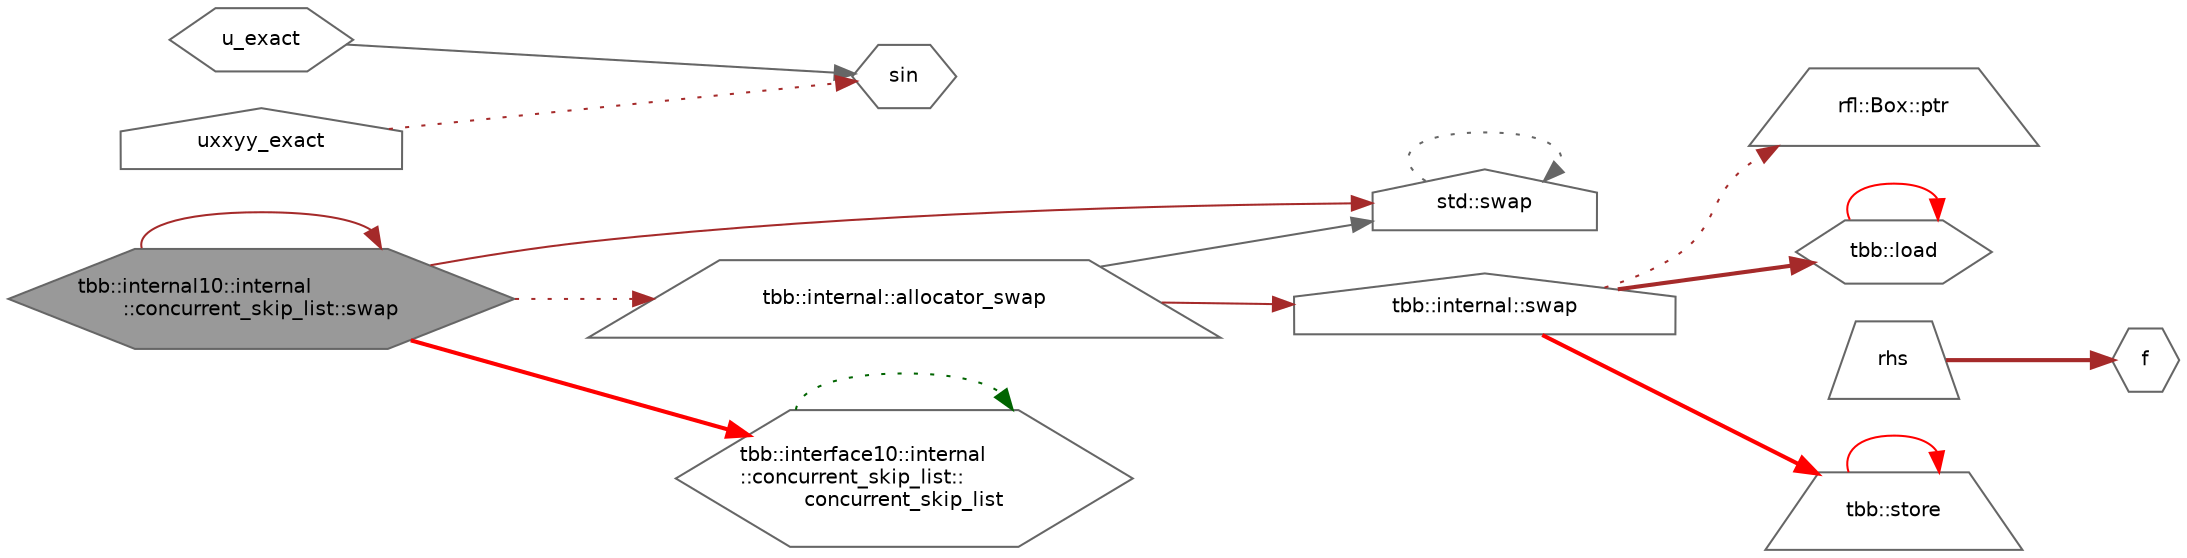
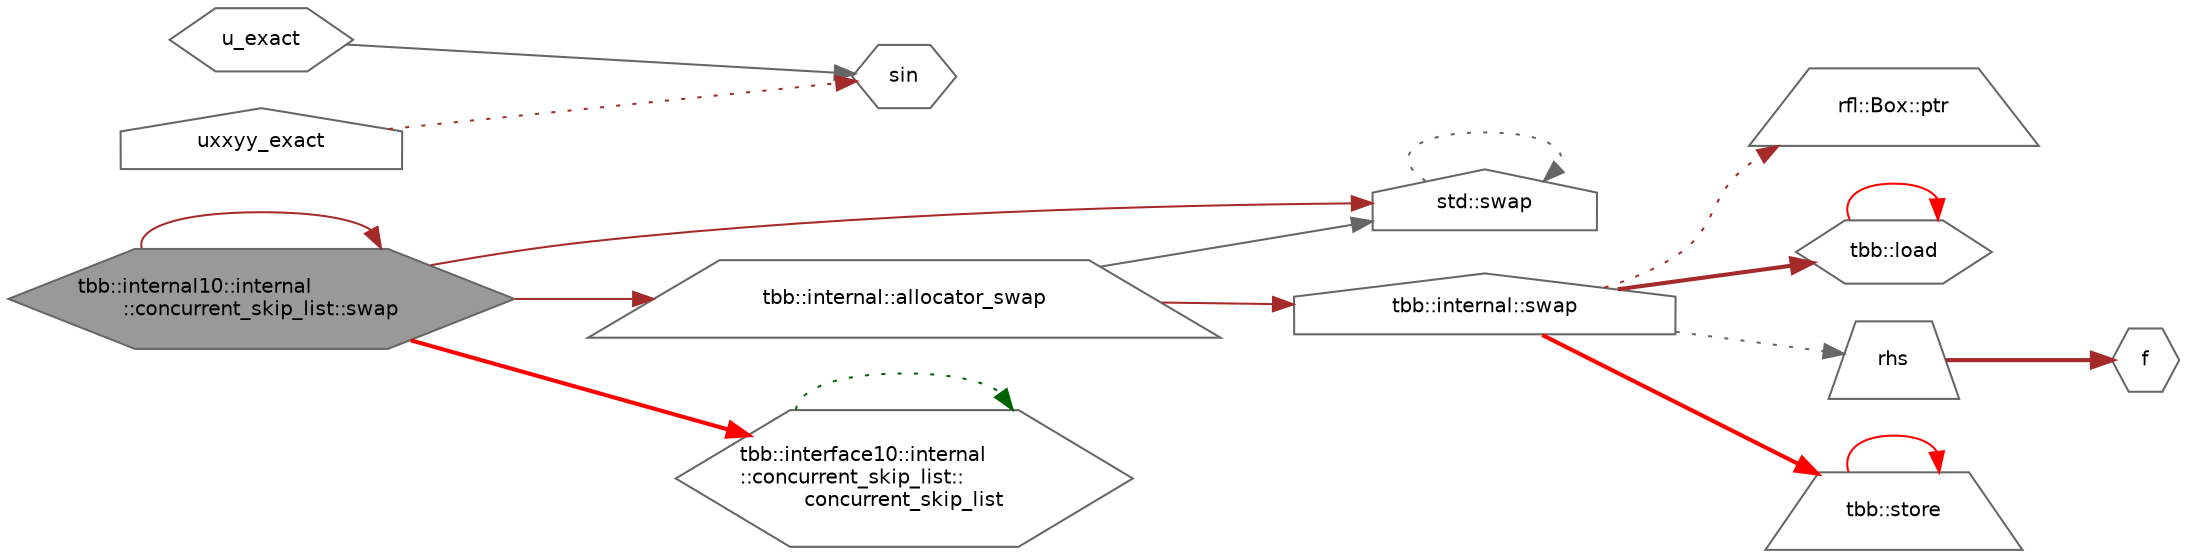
(574, 299) -> (574, 299)
none -> (1750, 341)
